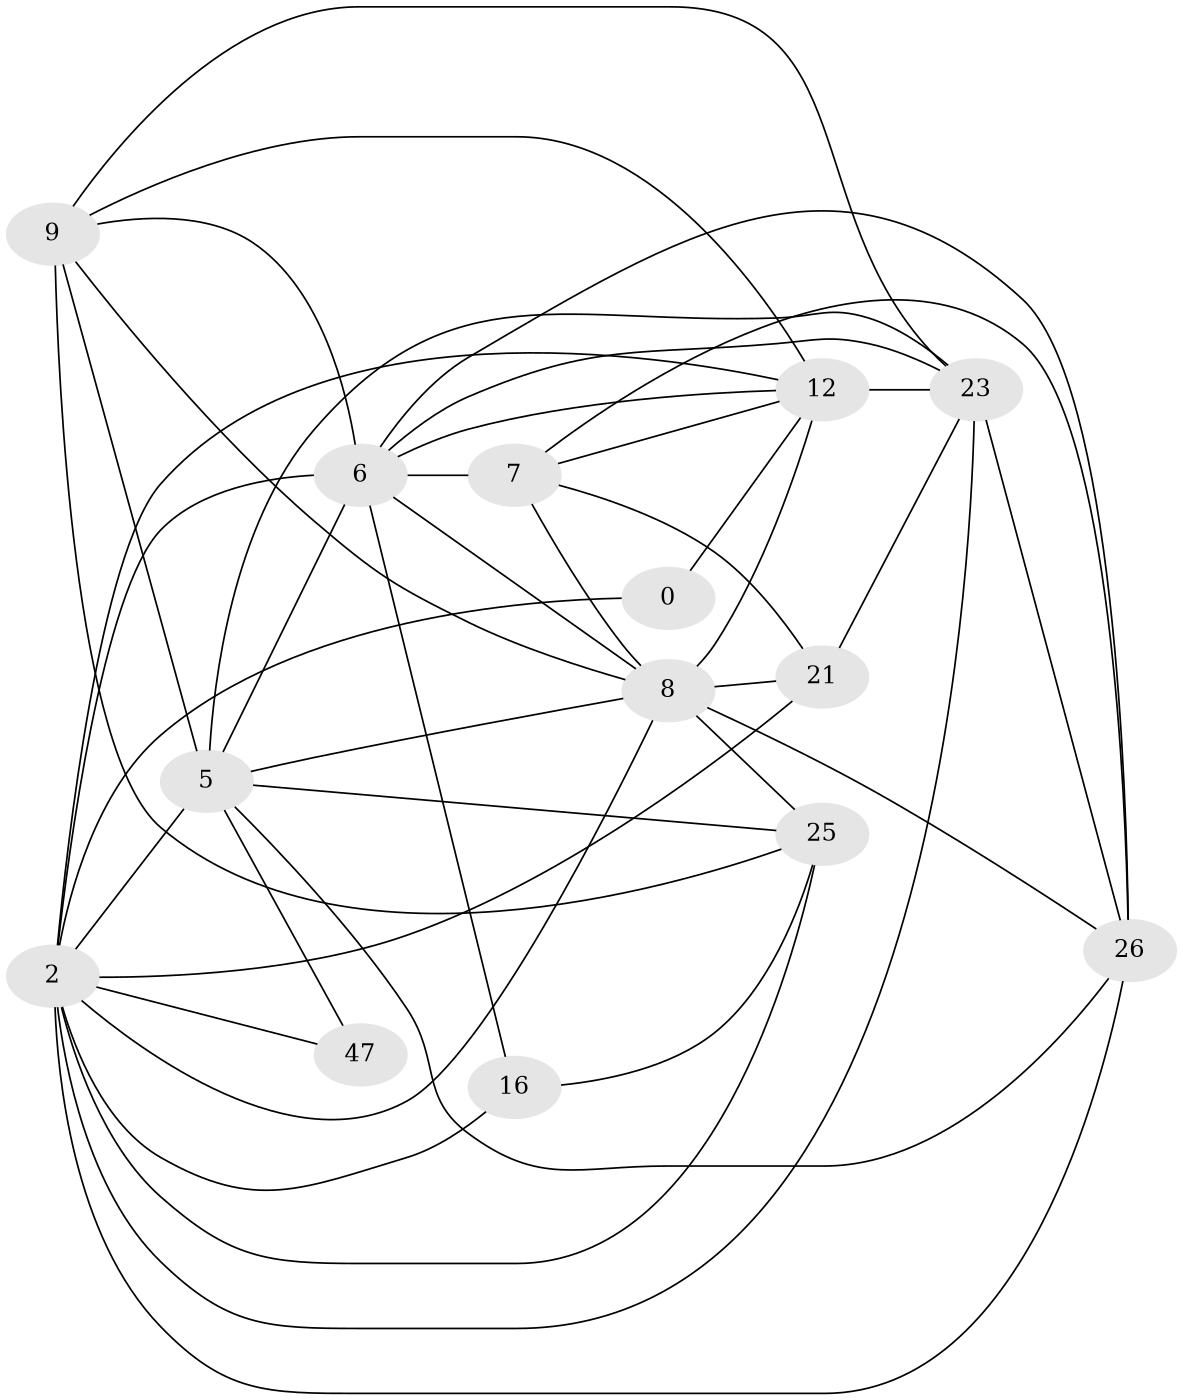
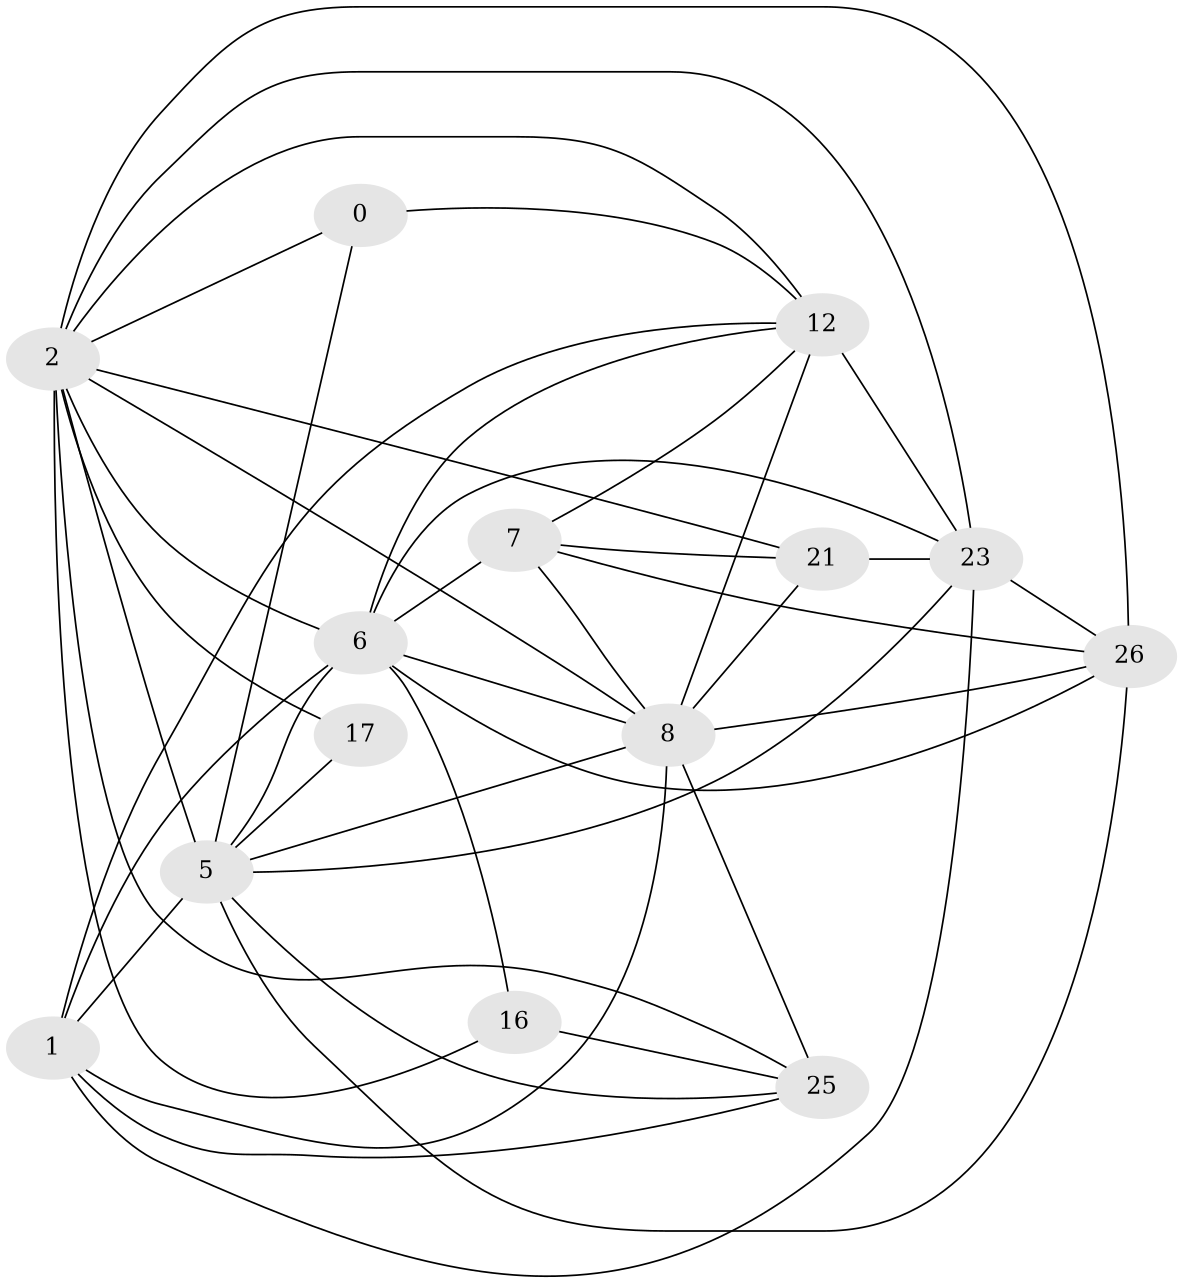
(53, 234) -> (53, 1048)
none -> (277, 574)
(361, 1055) -> (361, 735)
